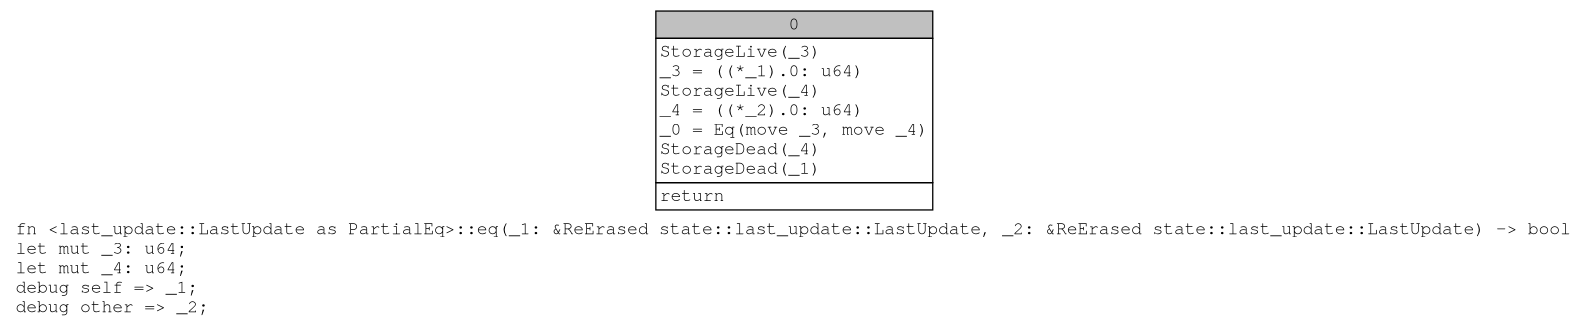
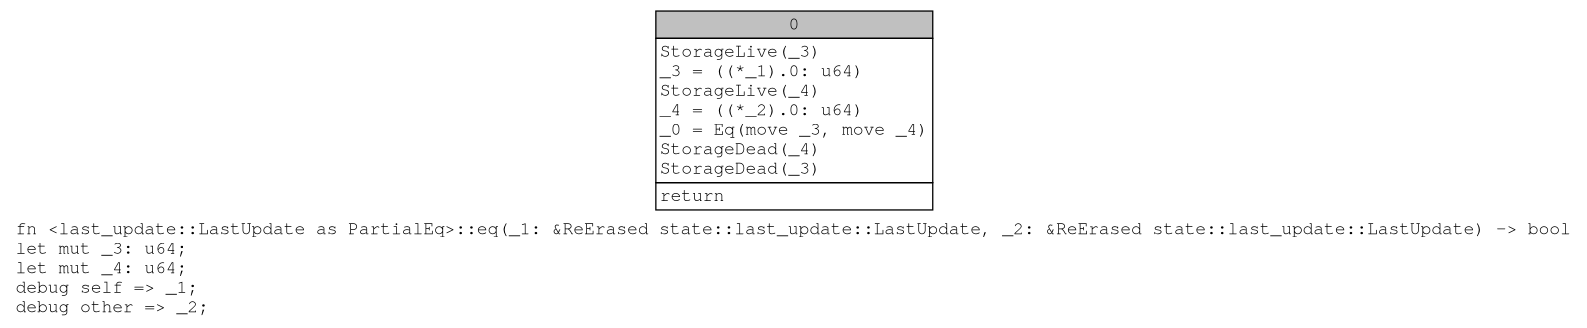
(740, 168) -> (740, 168)
